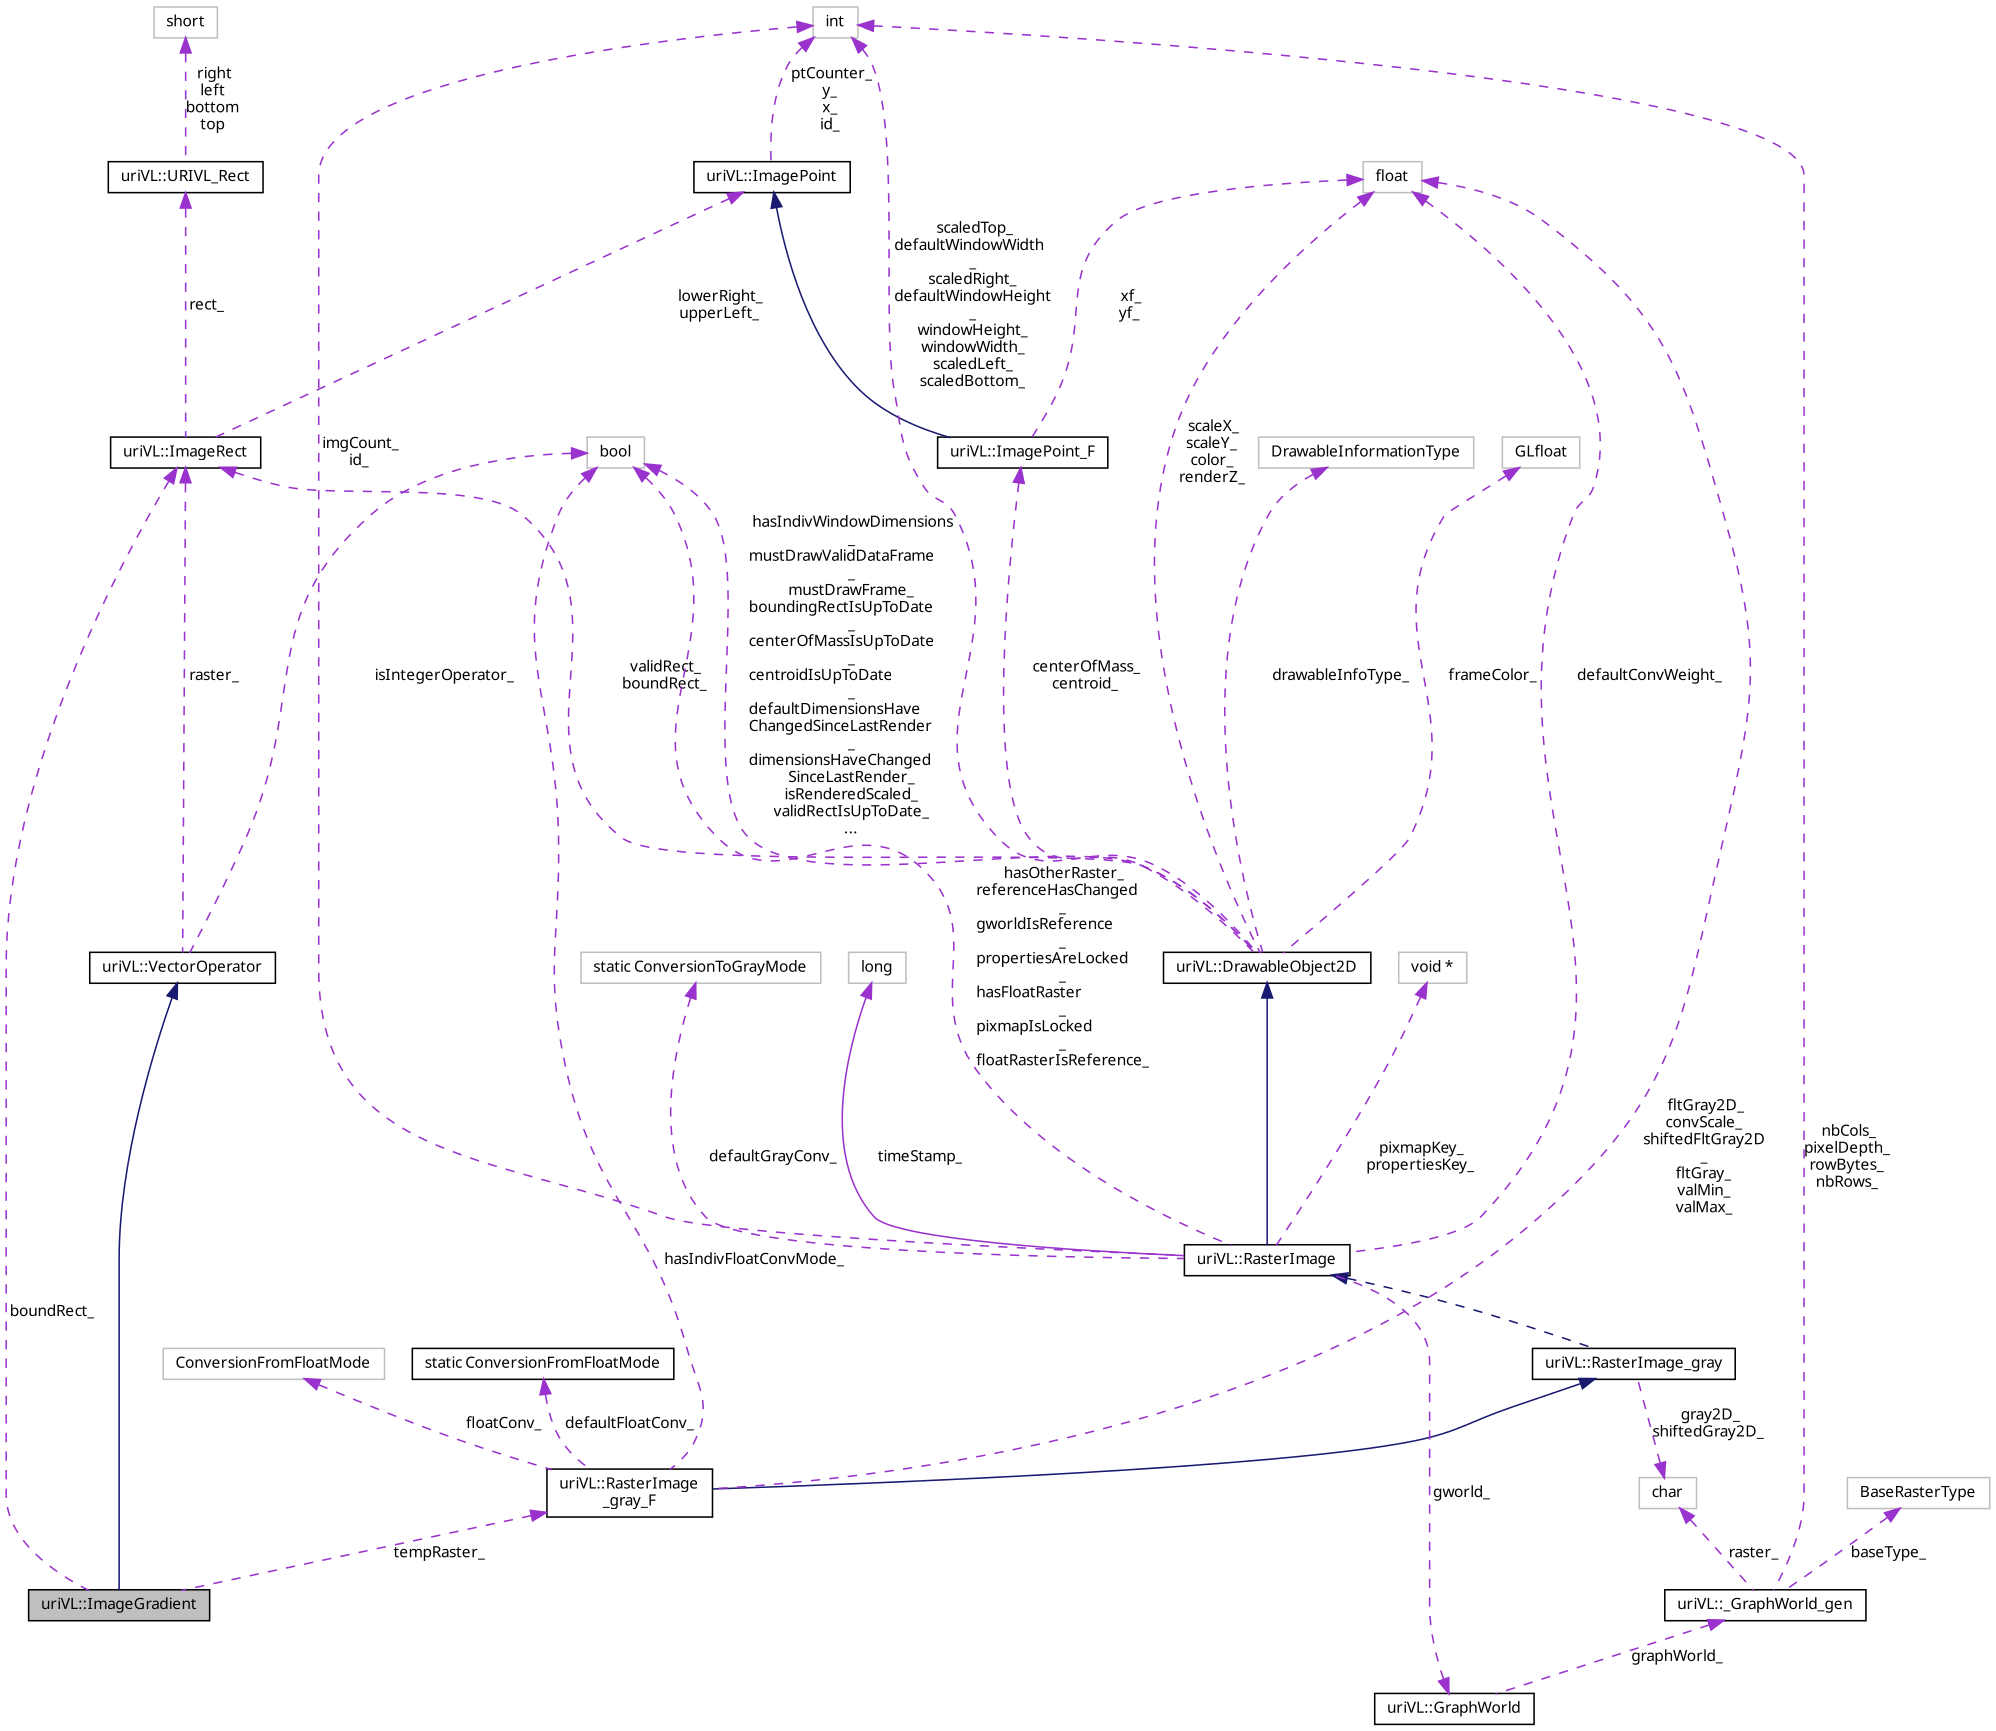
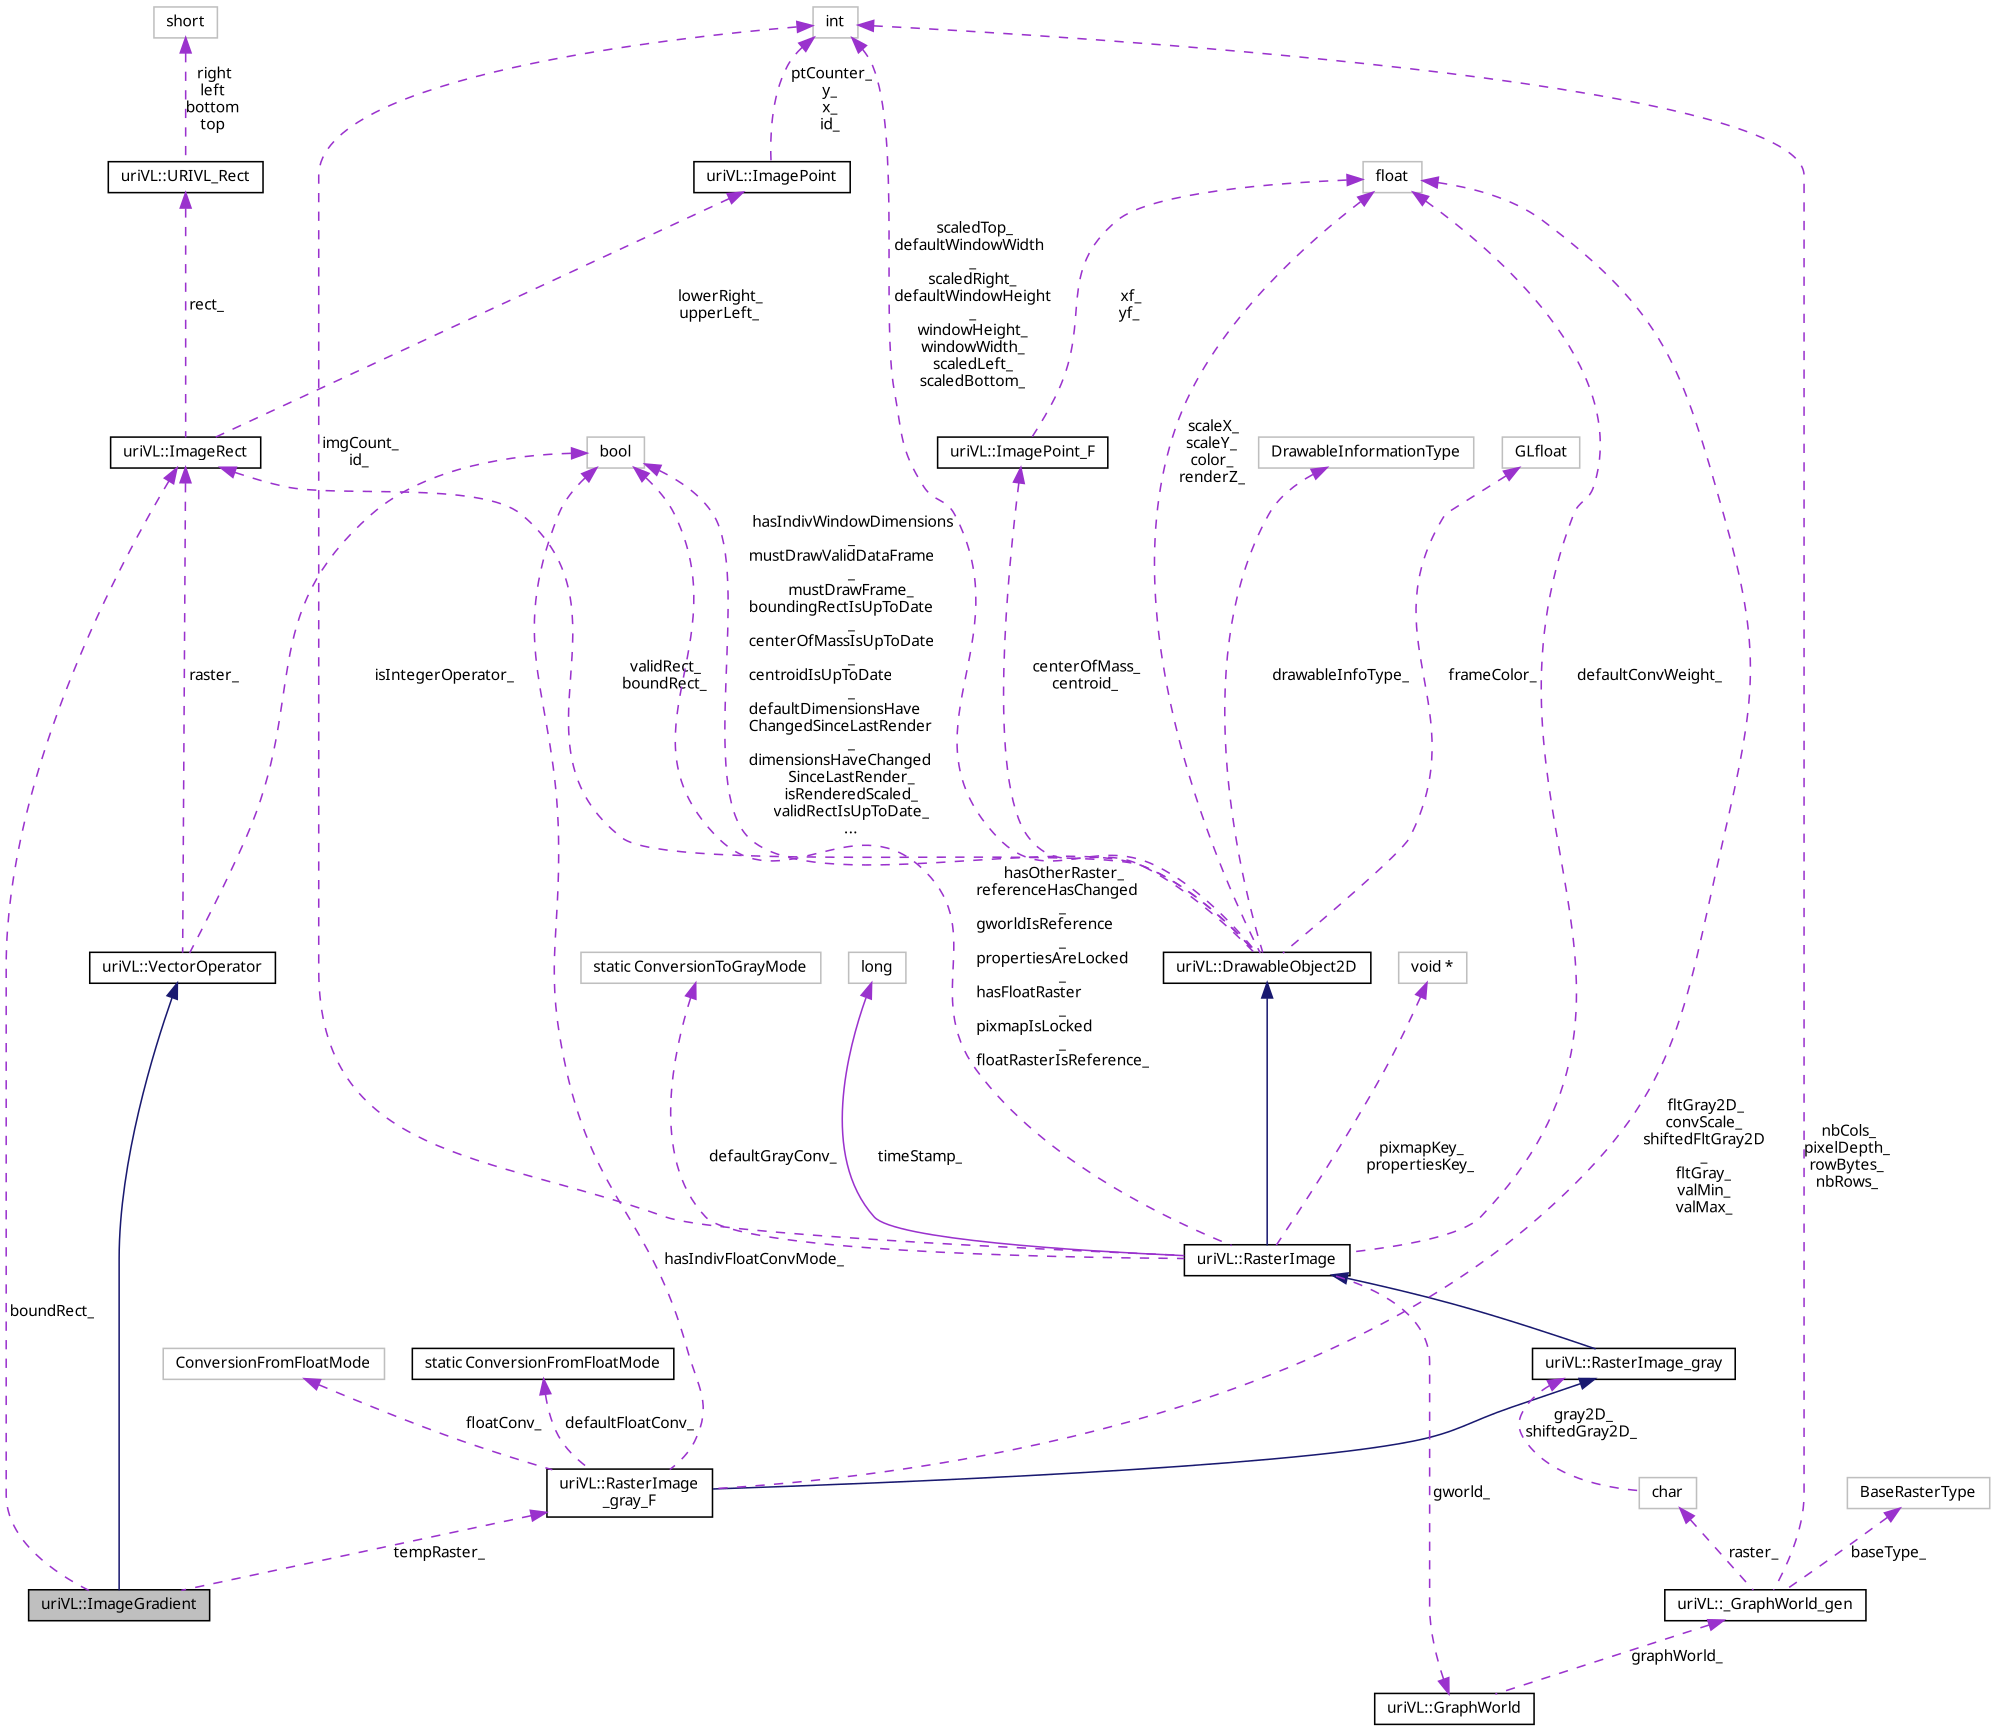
(829, 351) -> none
(1473, 1310) -> (1473, 1310)
(1649, 1421) -> (1546, 1462)
